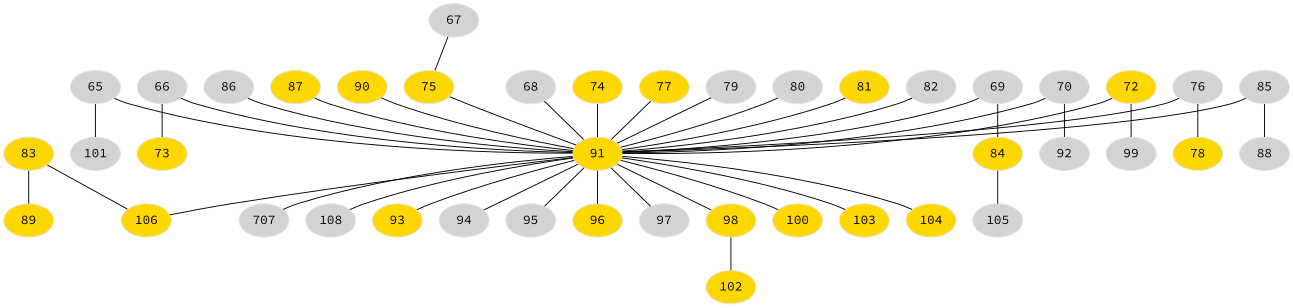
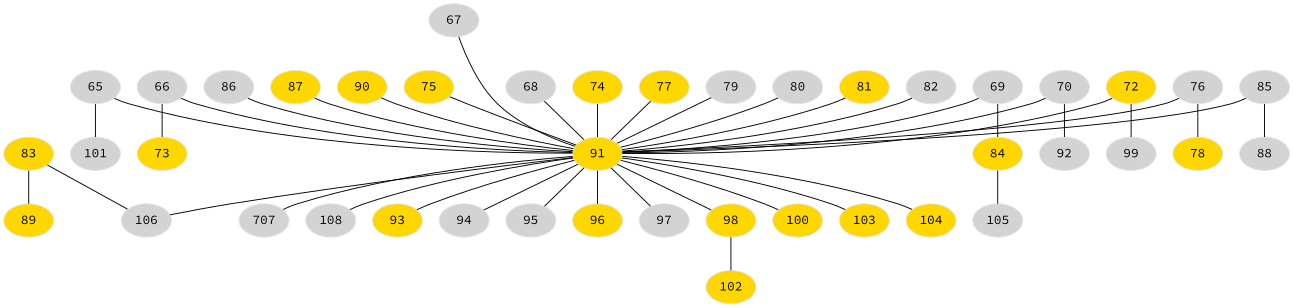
(441, 54) -> (502, 107)
(146, 220) -> (146, 220)
